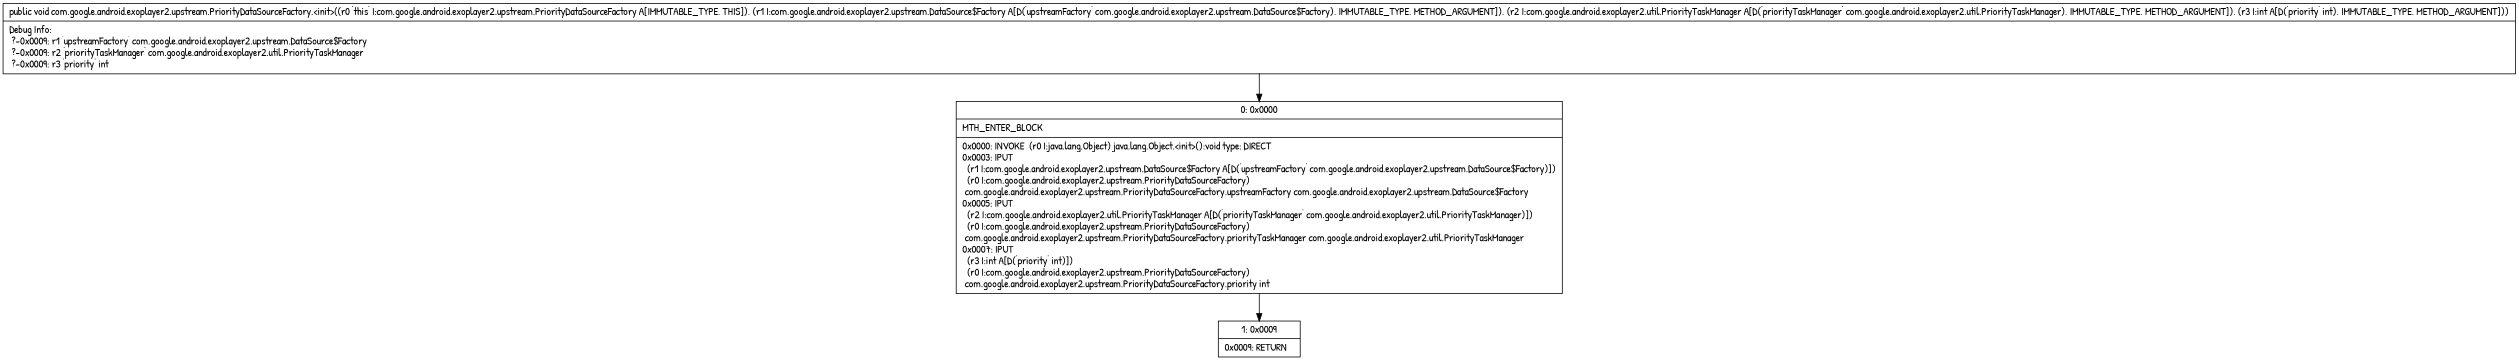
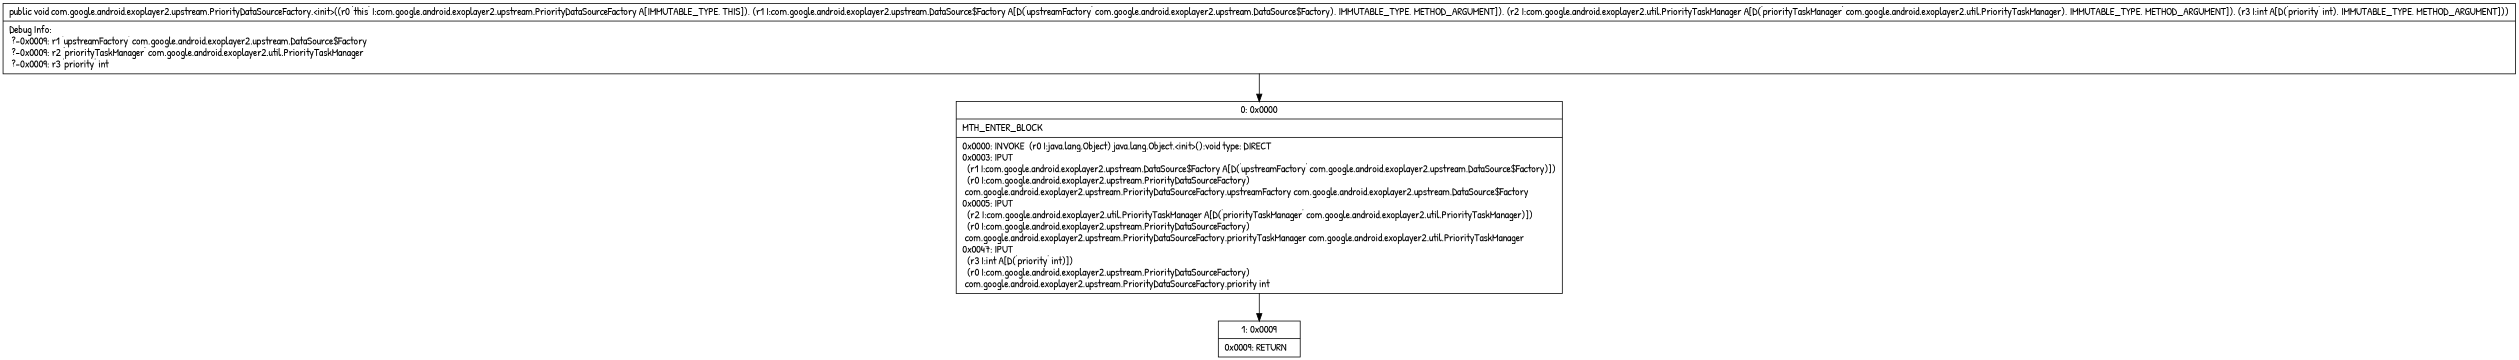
(990, 249) -> (990, 249)
